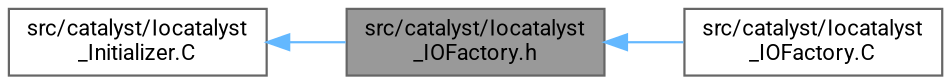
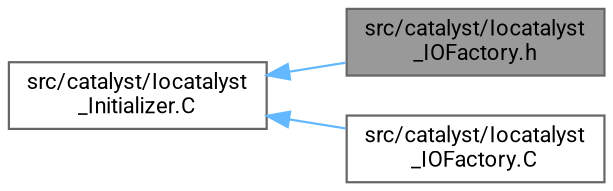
(655, 42) -> (317, 124)
